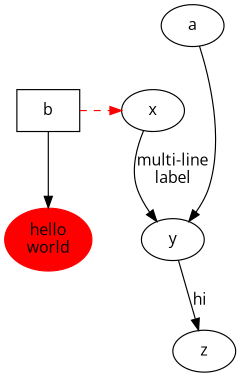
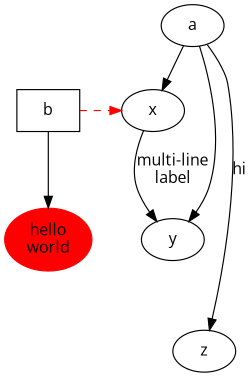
none -> (175, 63)
(187, 290) -> (232, 180)
